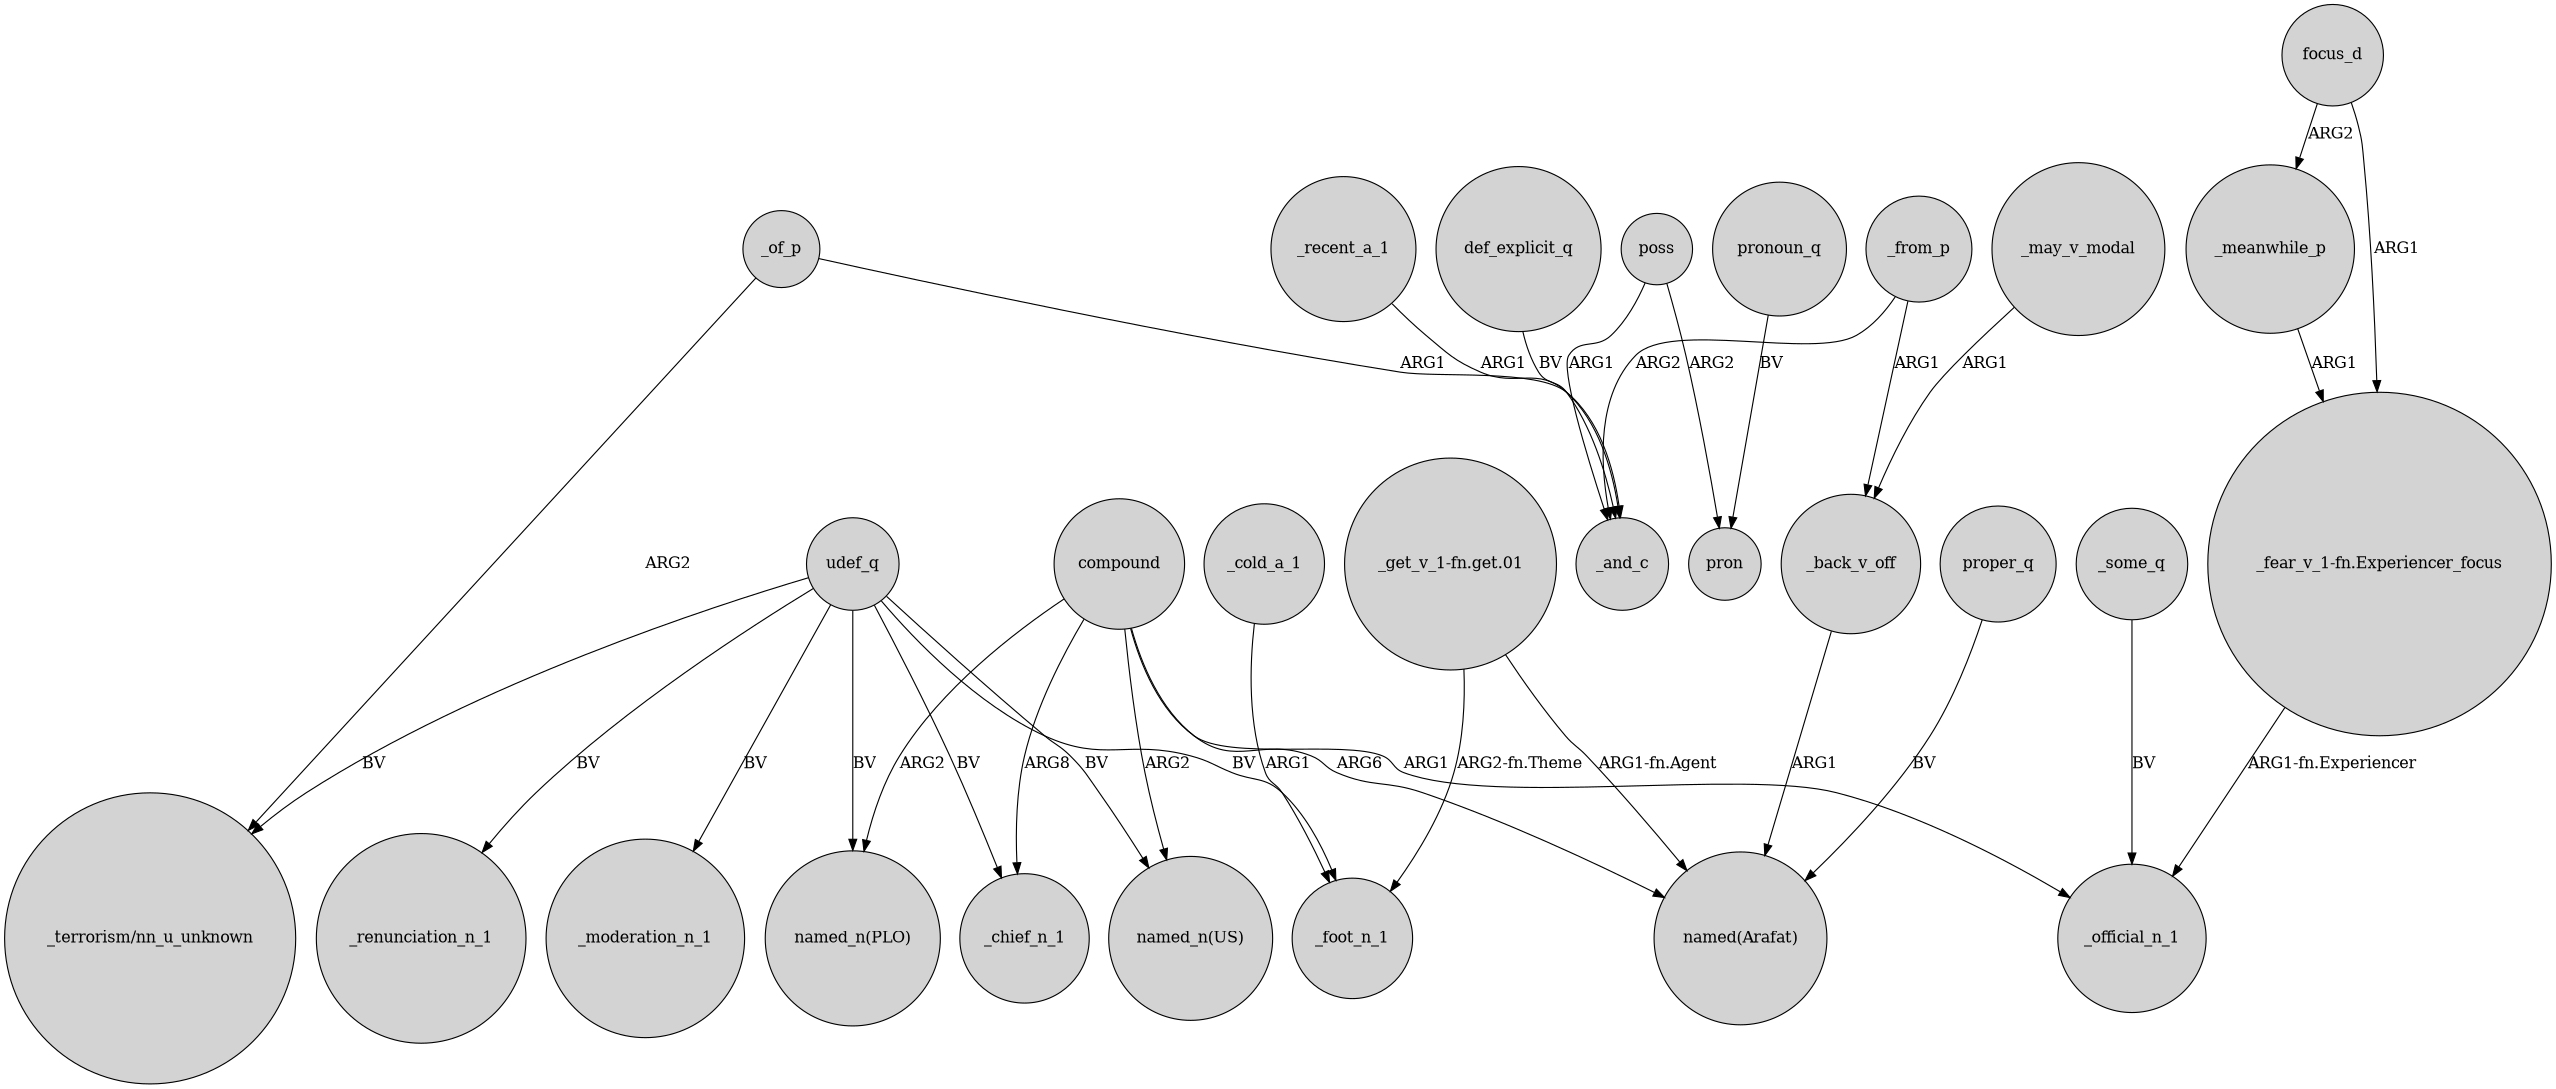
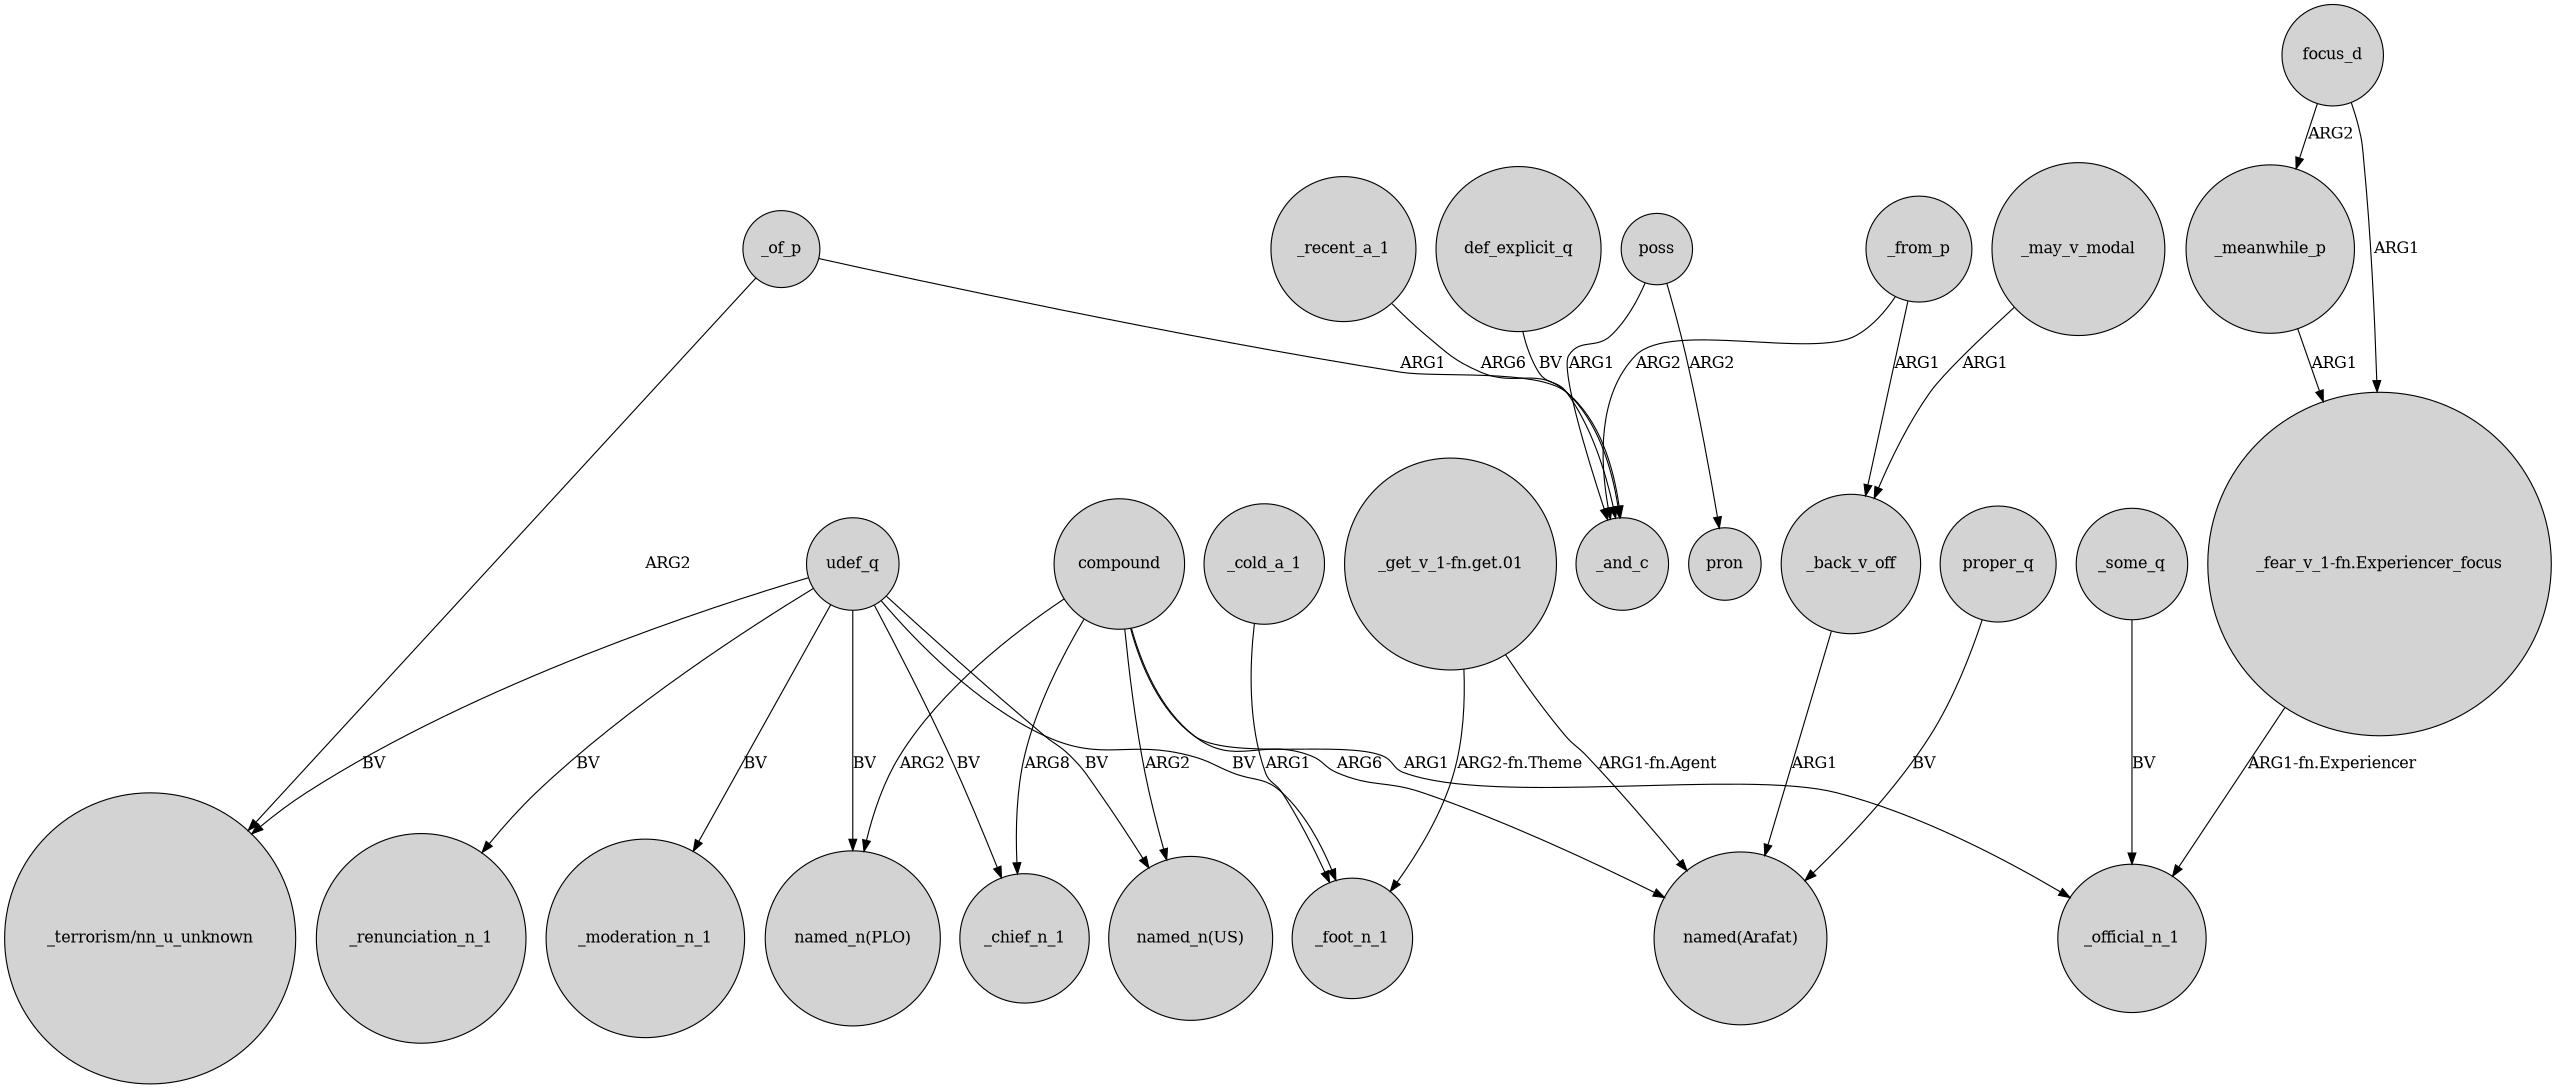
(1780, 249) -> none
(1504, 364) -> (1504, 364)
